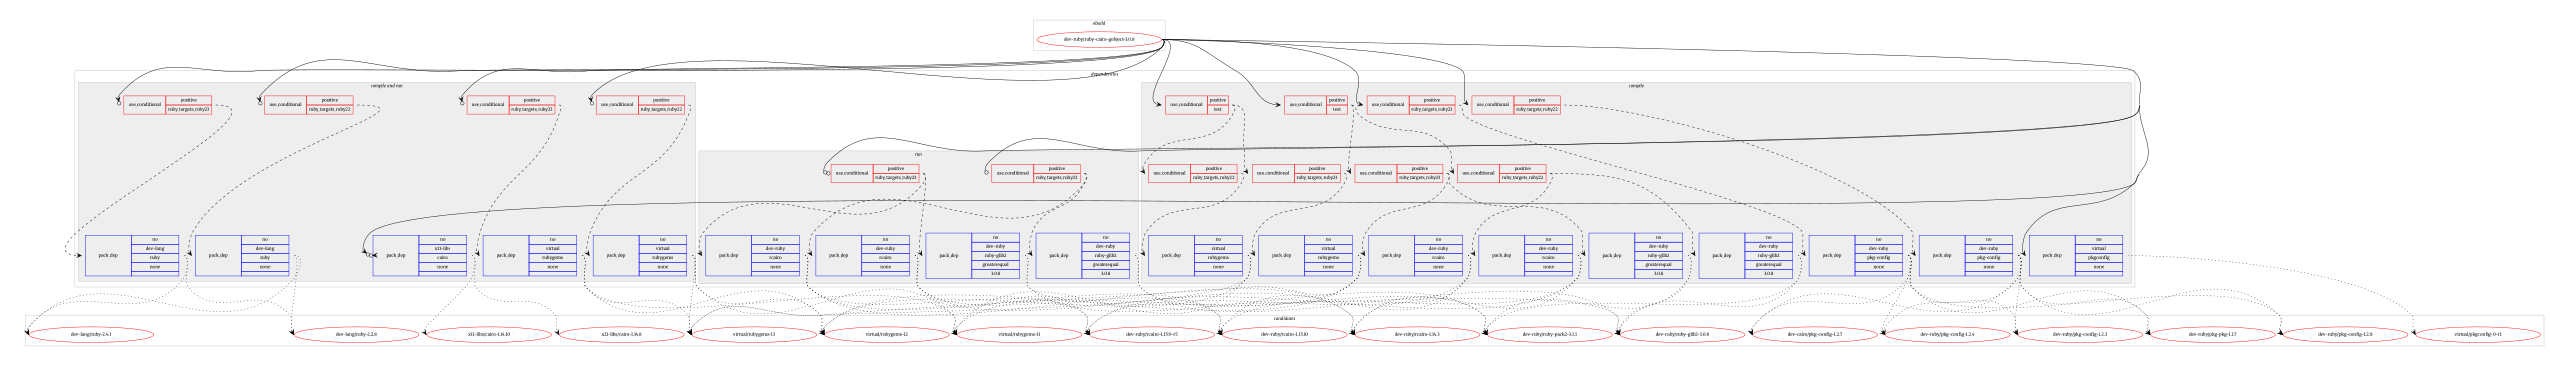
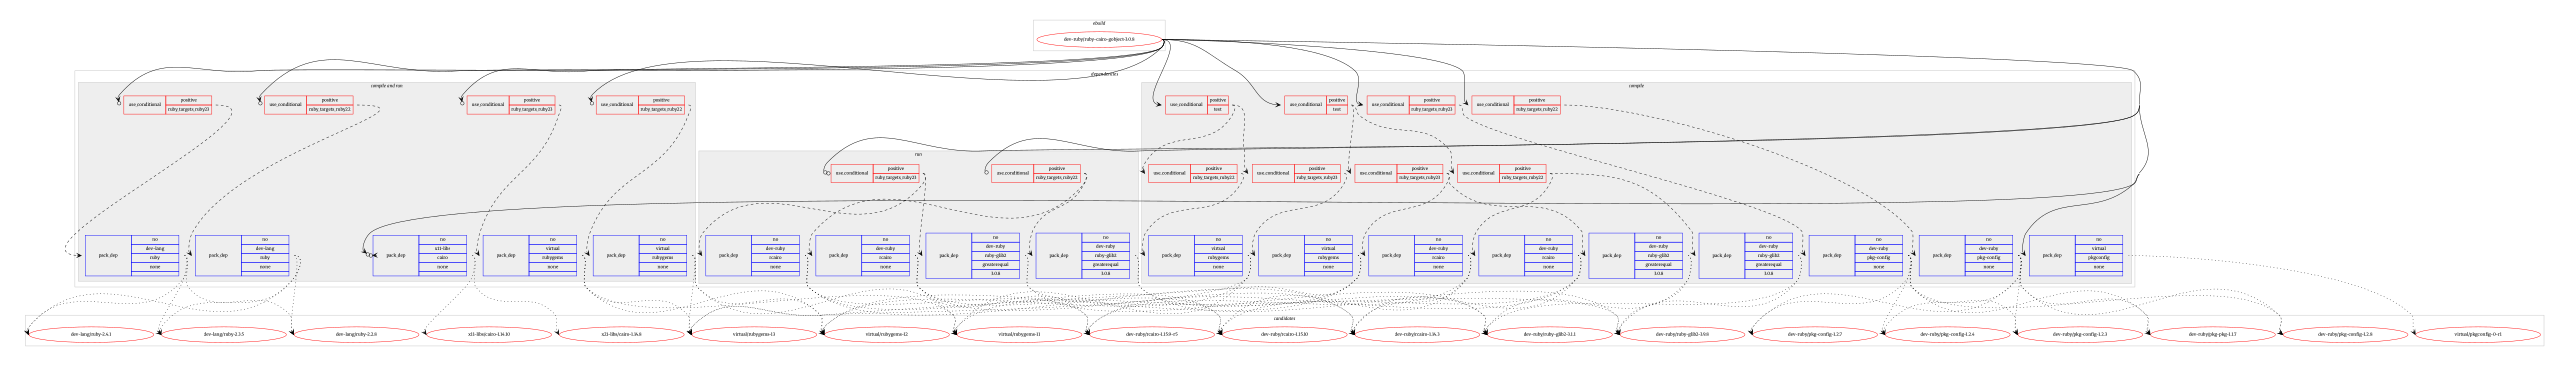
none -> (224, 335)
(1550, 335) -> (1550, 335)
(1683, 335) -> (1683, 335)
(1815, 335) -> (1815, 335)
